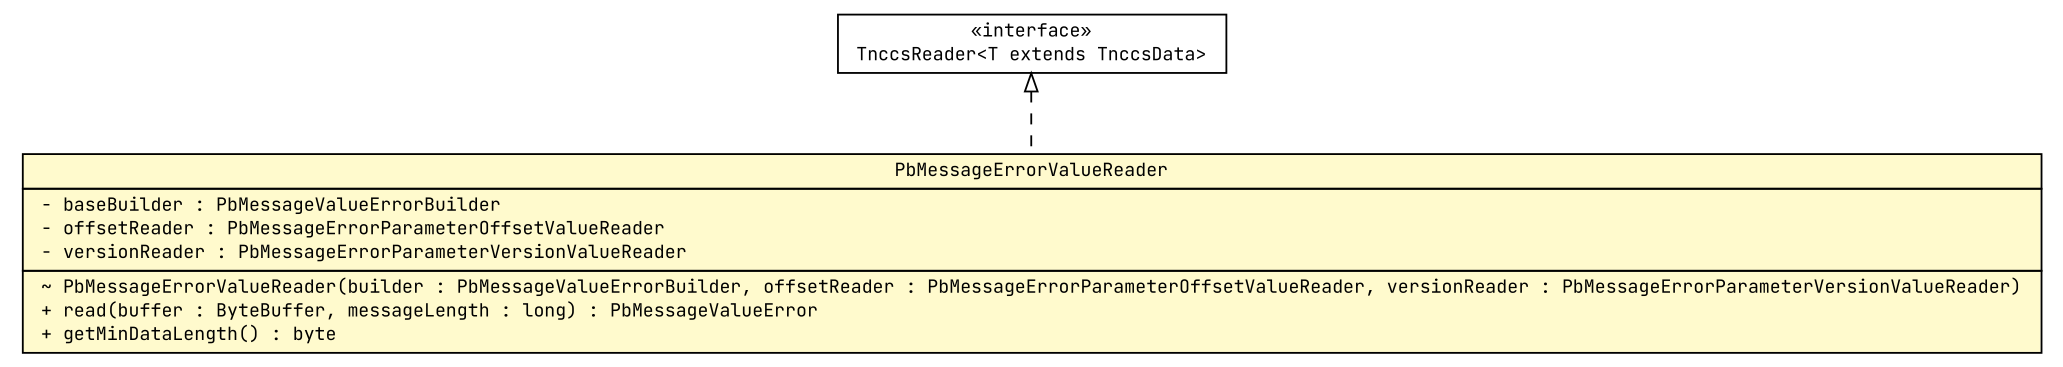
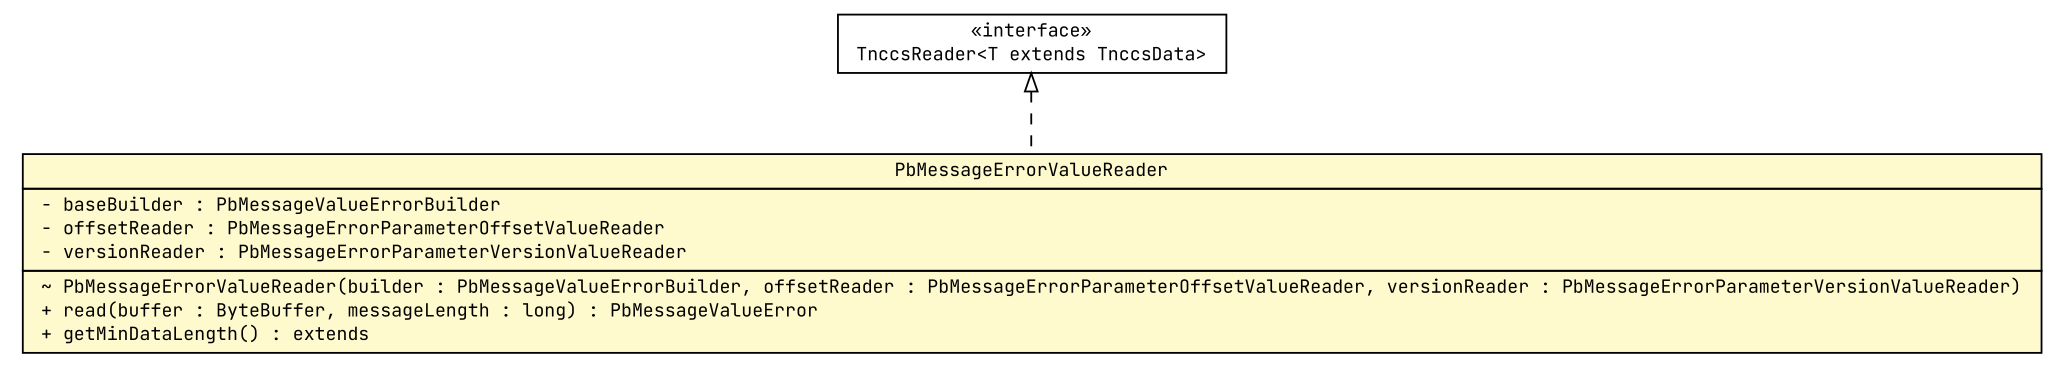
(190, 335) -> (206, 335)
